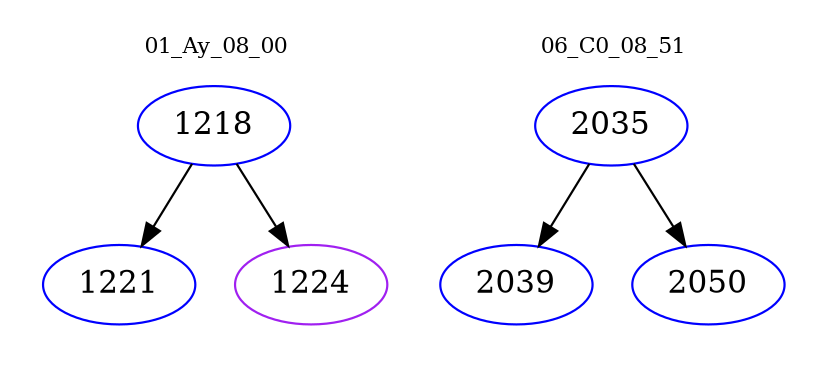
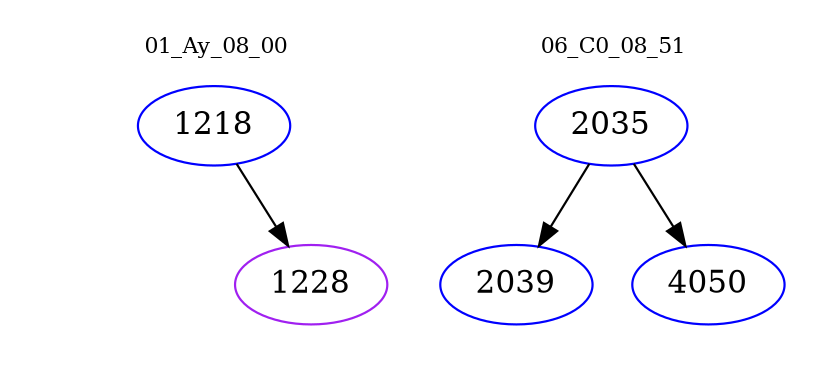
(119, 285) -> none
(311, 285) -> (311, 285)
(708, 285) -> (708, 285)
